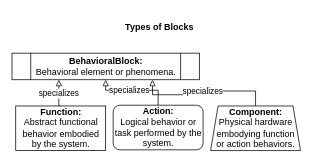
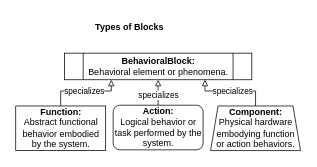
(159, 27) -> (129, 27)
(106, 66) -> (158, 66)
